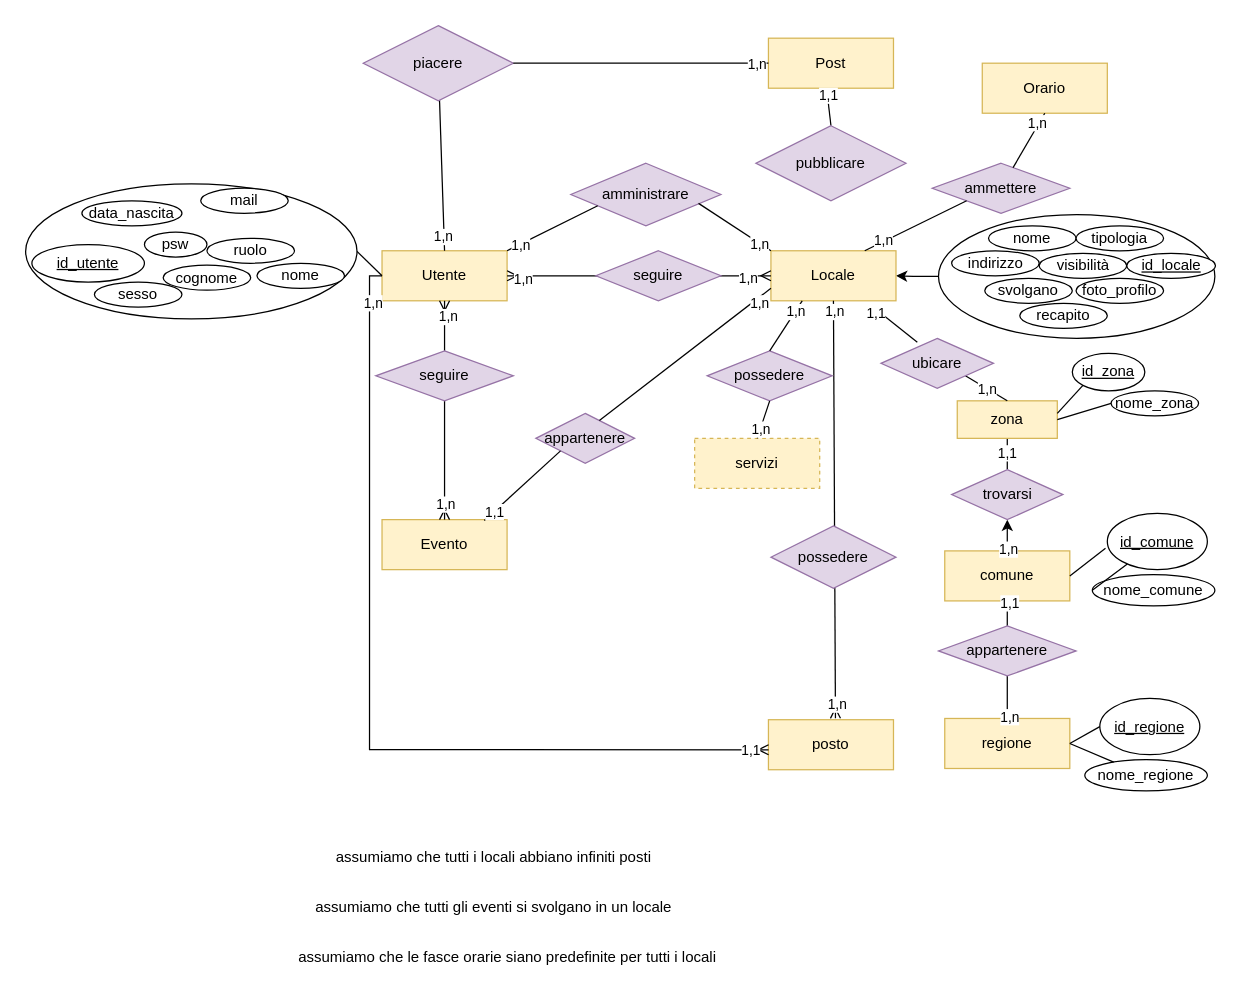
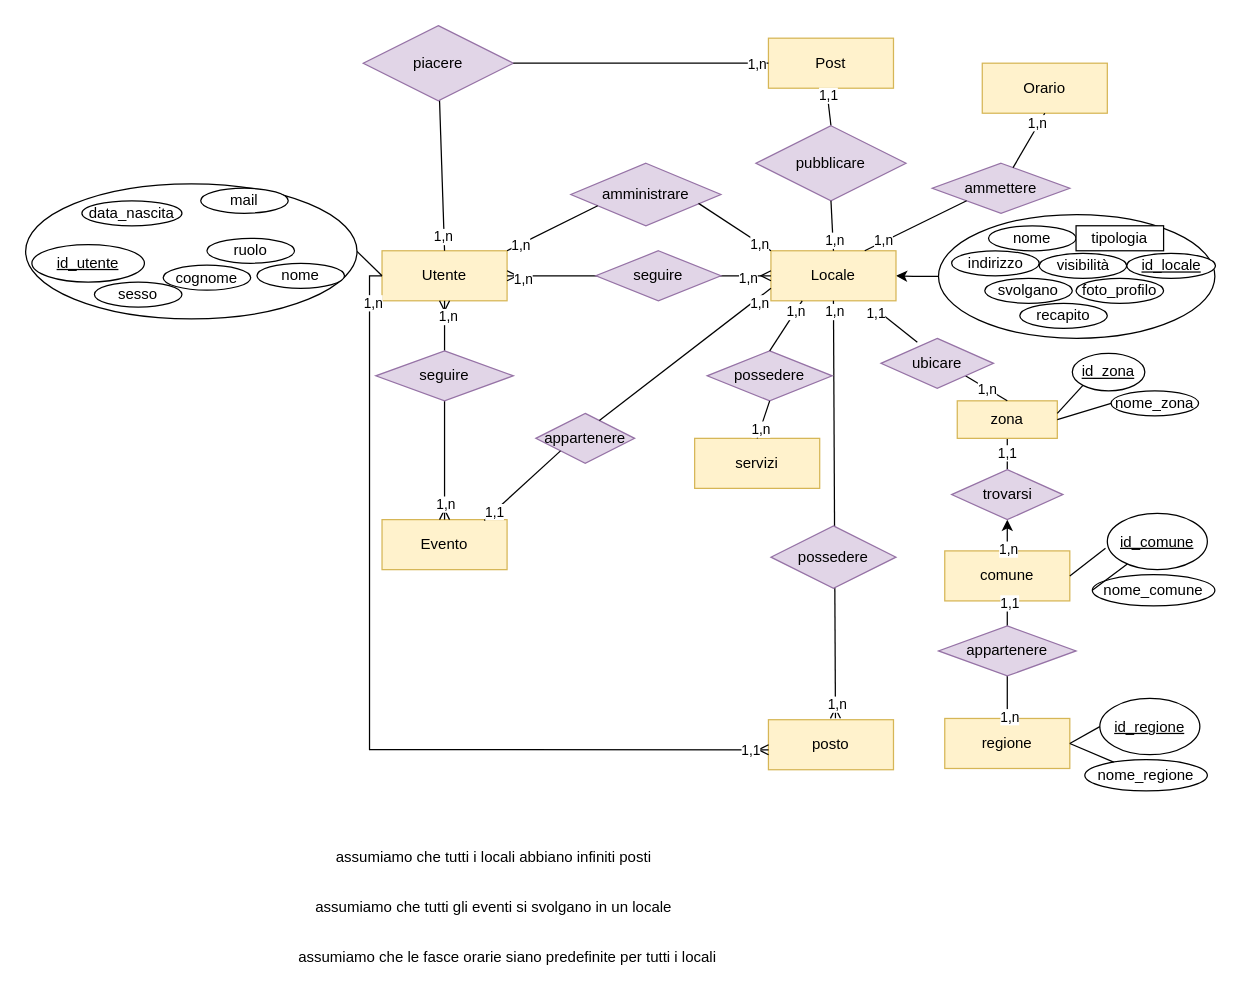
none -> (832, 226)
(1119, 238) -> (1119, 238)
(176, 244) -> none
(757, 463) -> (757, 463)
